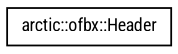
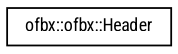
(89, 27) -> (89, 27)
